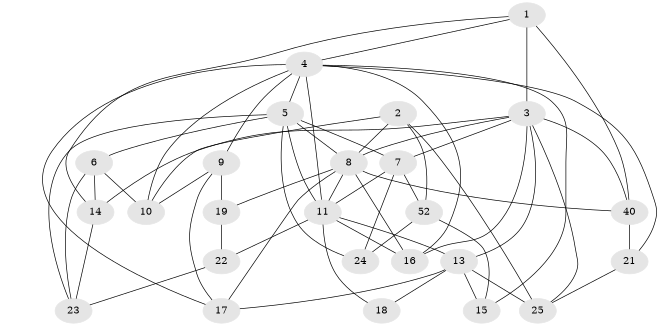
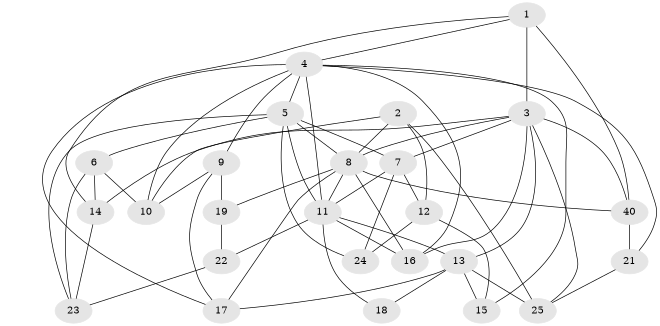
(424, 212) -> (424, 212)
